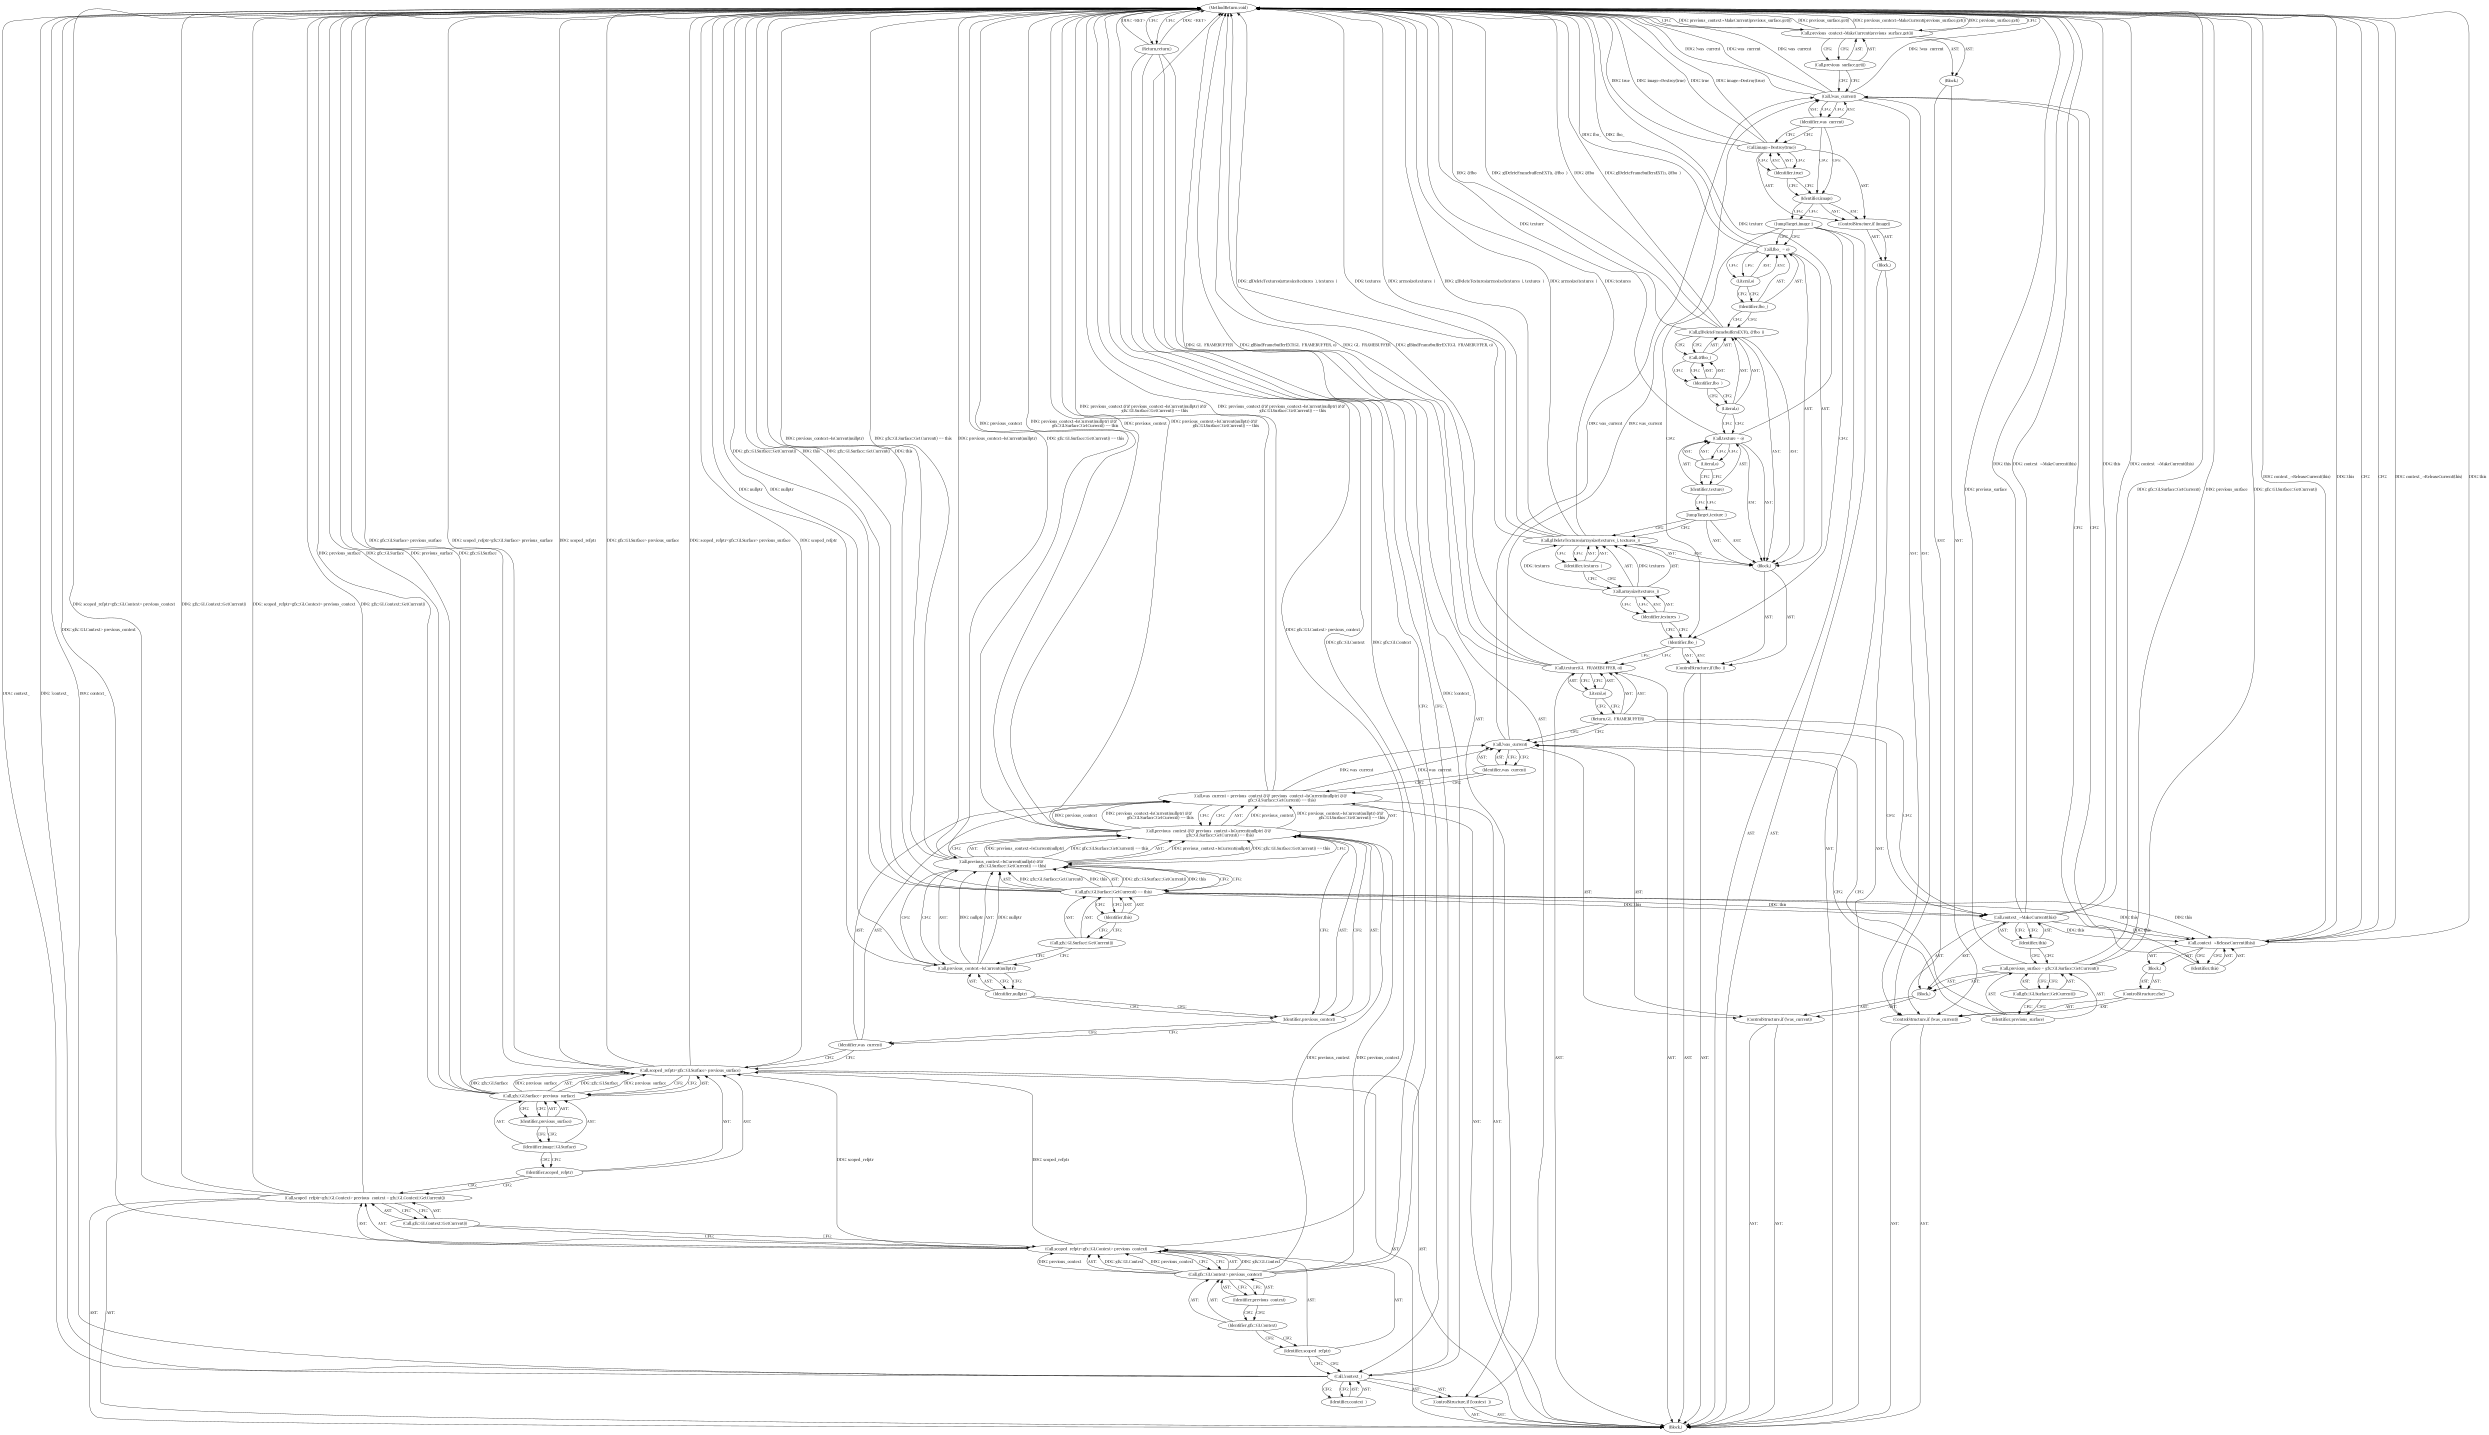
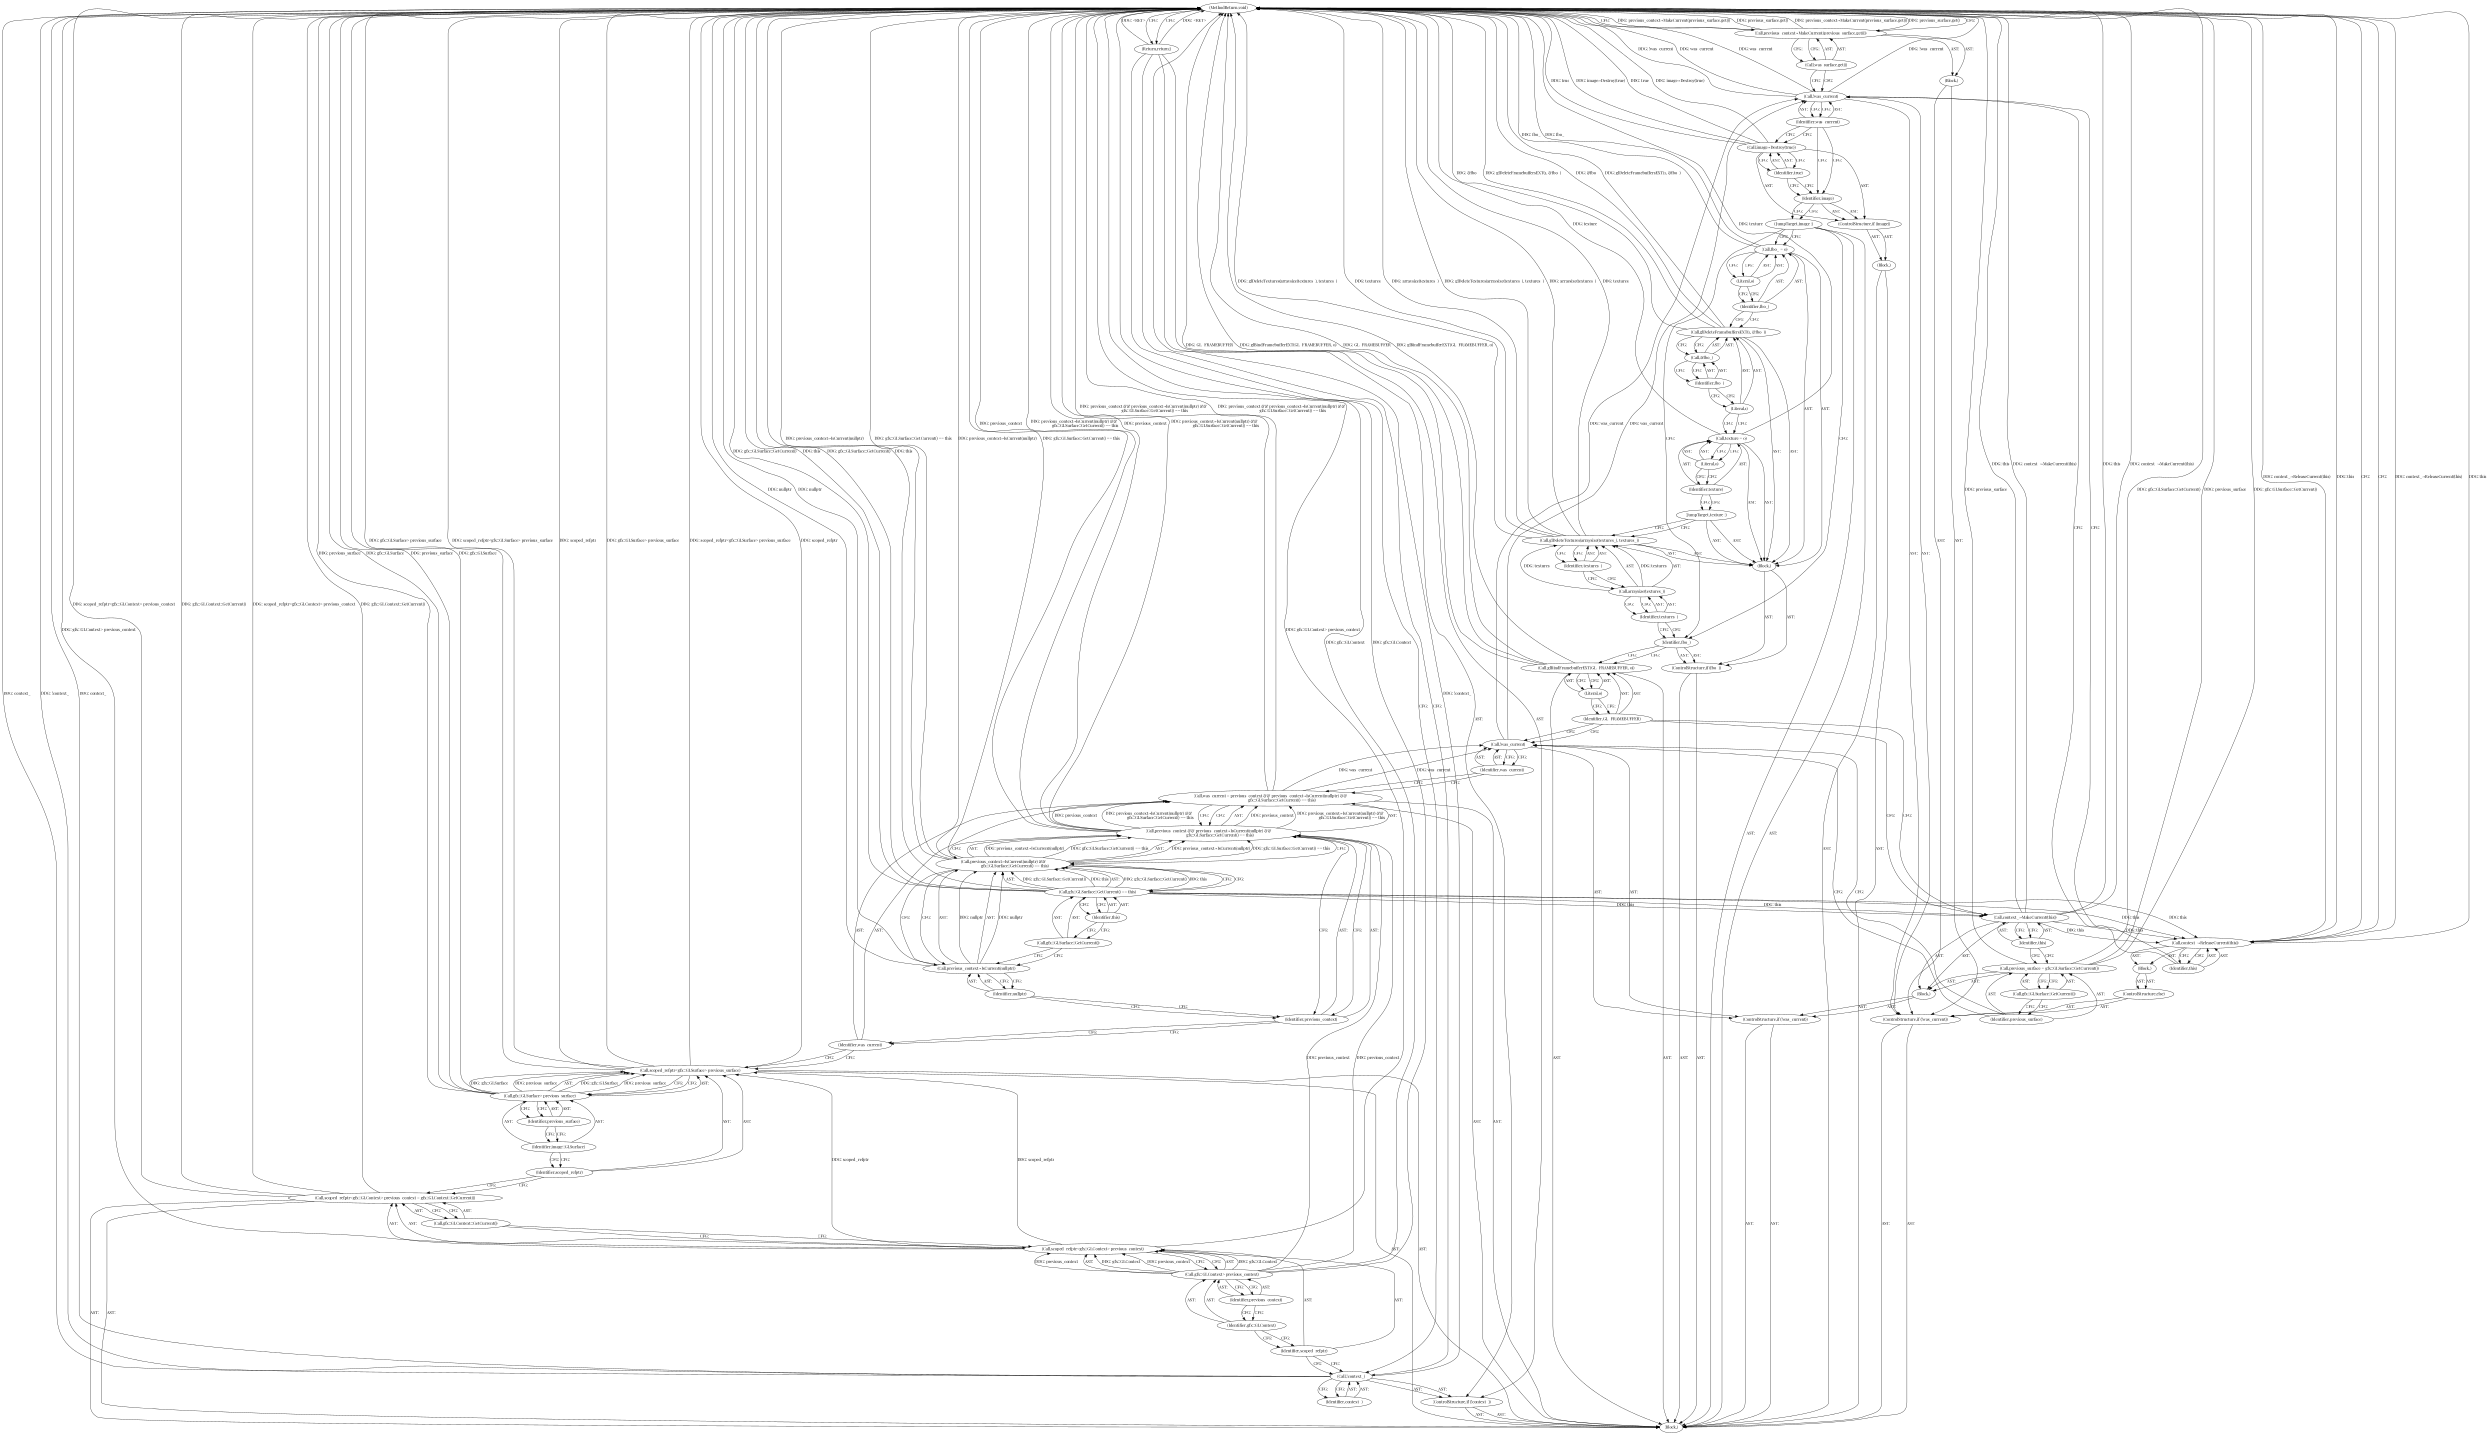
(1840, 65) -> (1826, 65)
(1589, 668) -> (1586, 668)
(1618, 719) -> (1612, 719)
